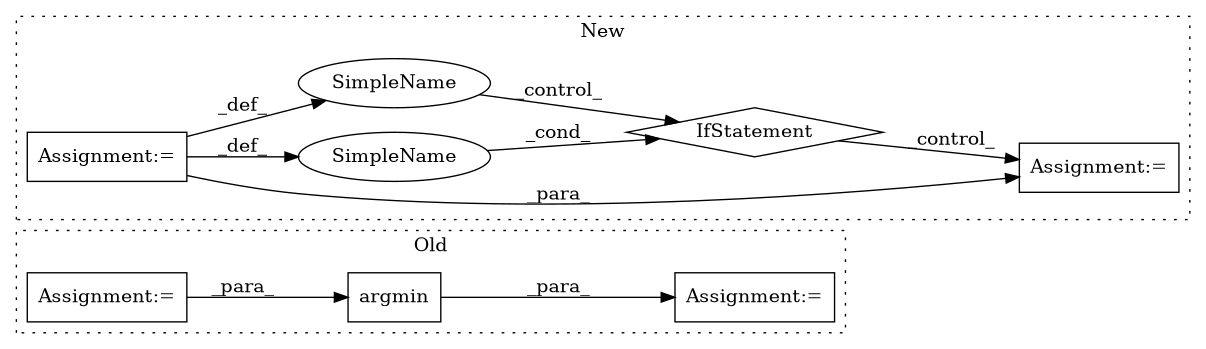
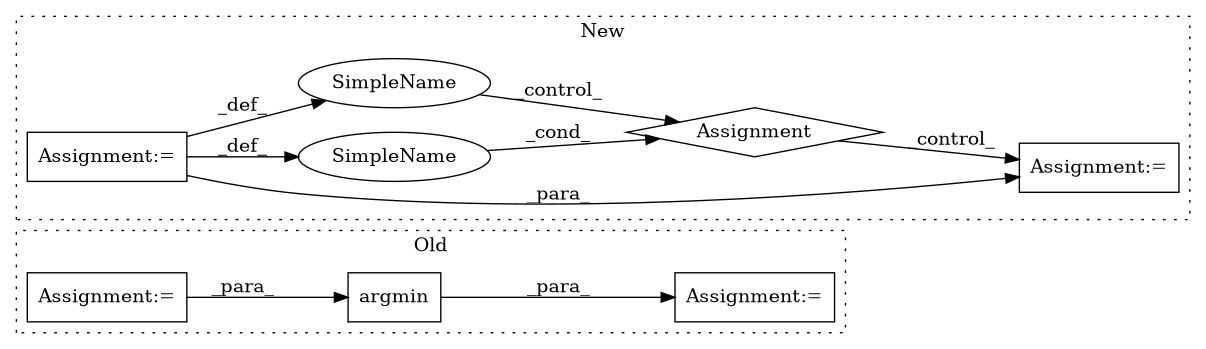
(755, 132) -> (755, 132)
